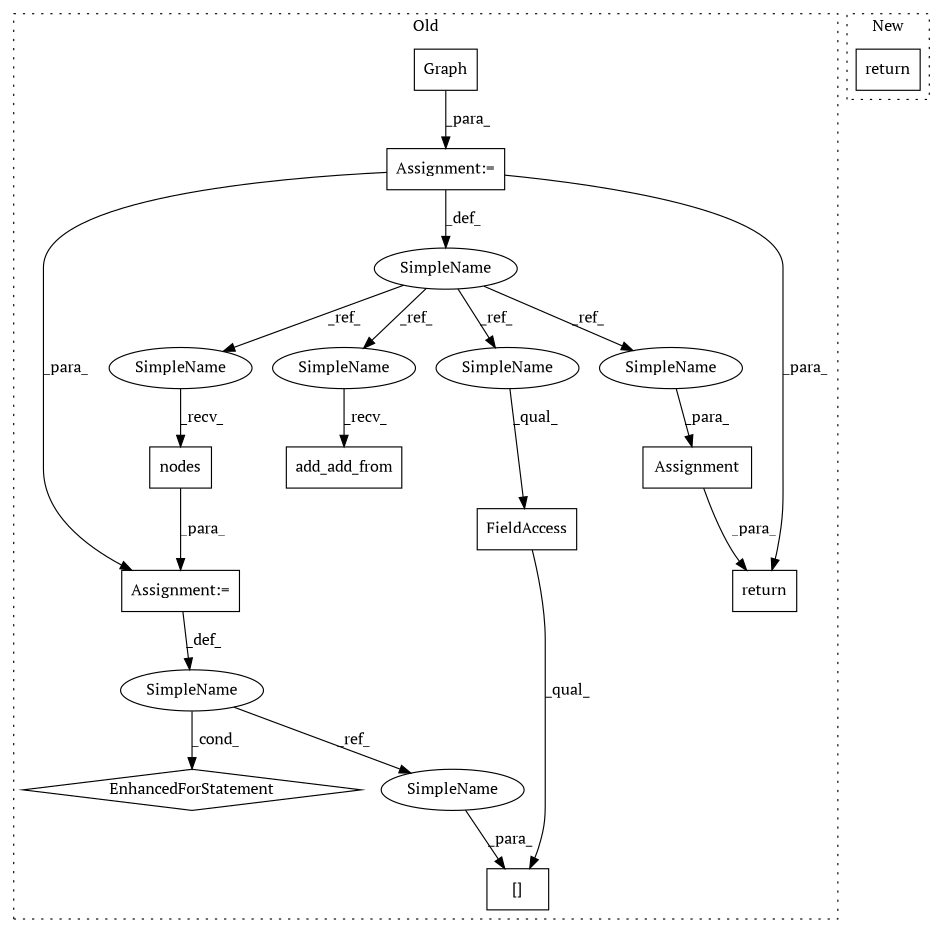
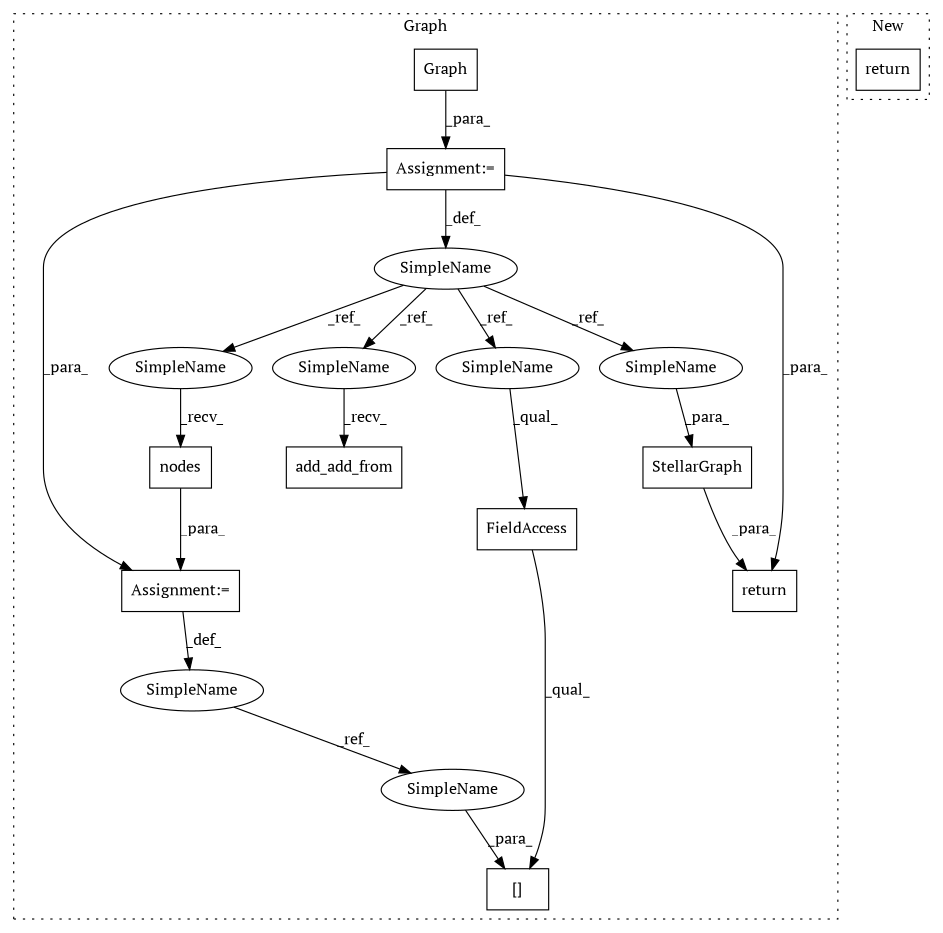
(426, 27) -> (426, 27)
(697, 468) -> (697, 468)
(192, 790) -> none
